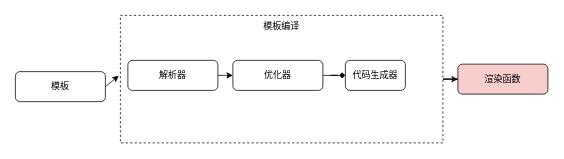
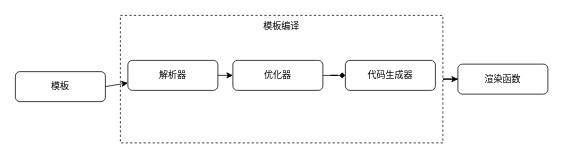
(375, 75) -> (390, 75)
(503, 79) -> (503, 79)
(110, 83) -> (114, 85)
